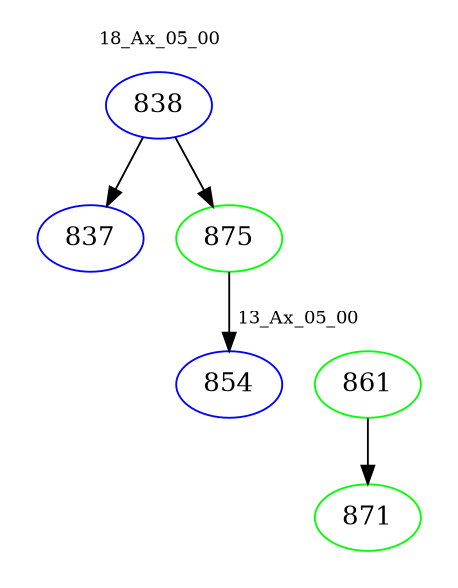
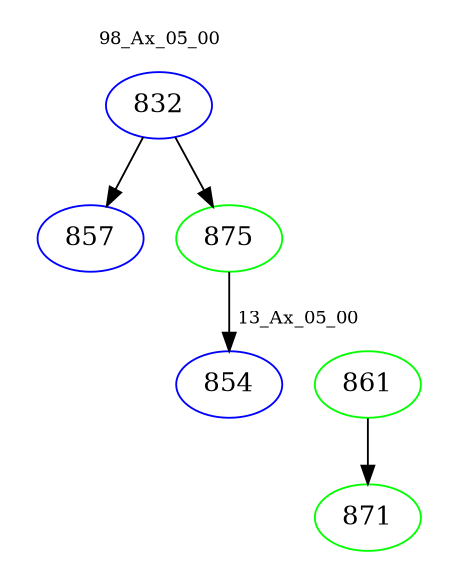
(160, 40) -> (160, 40)
(159, 105) -> (159, 105)
(91, 238) -> (91, 238)
